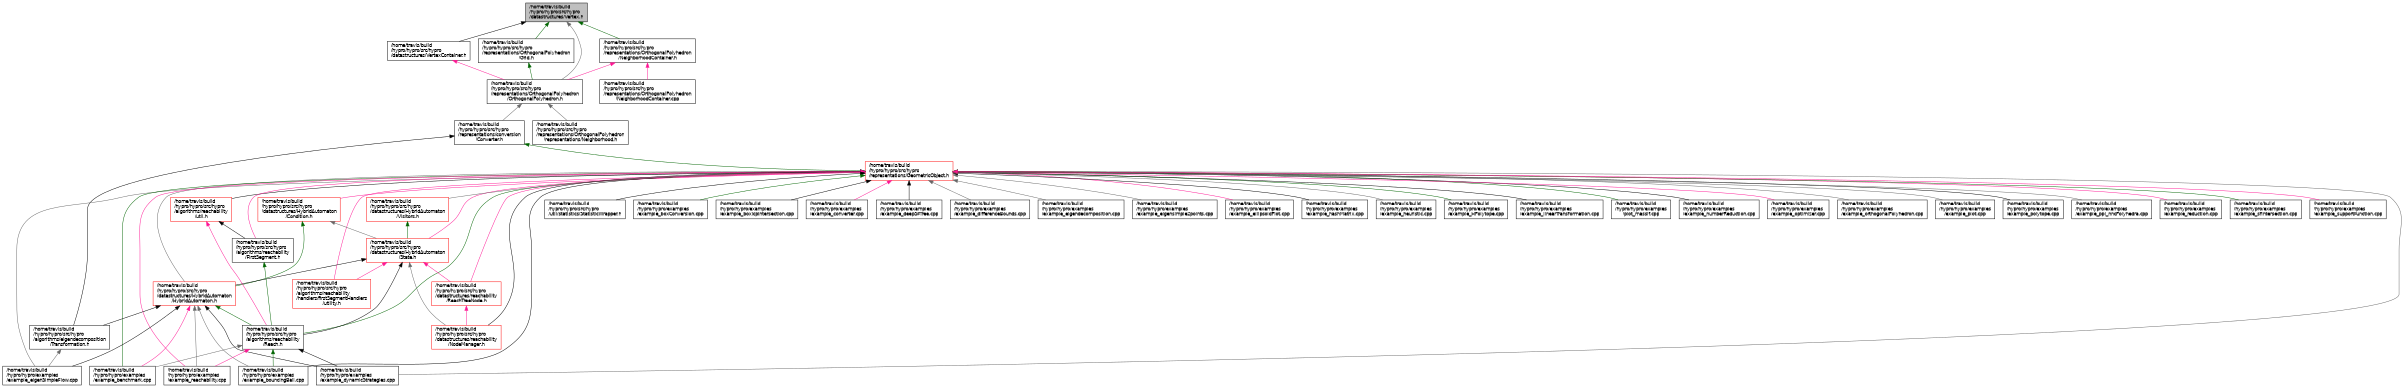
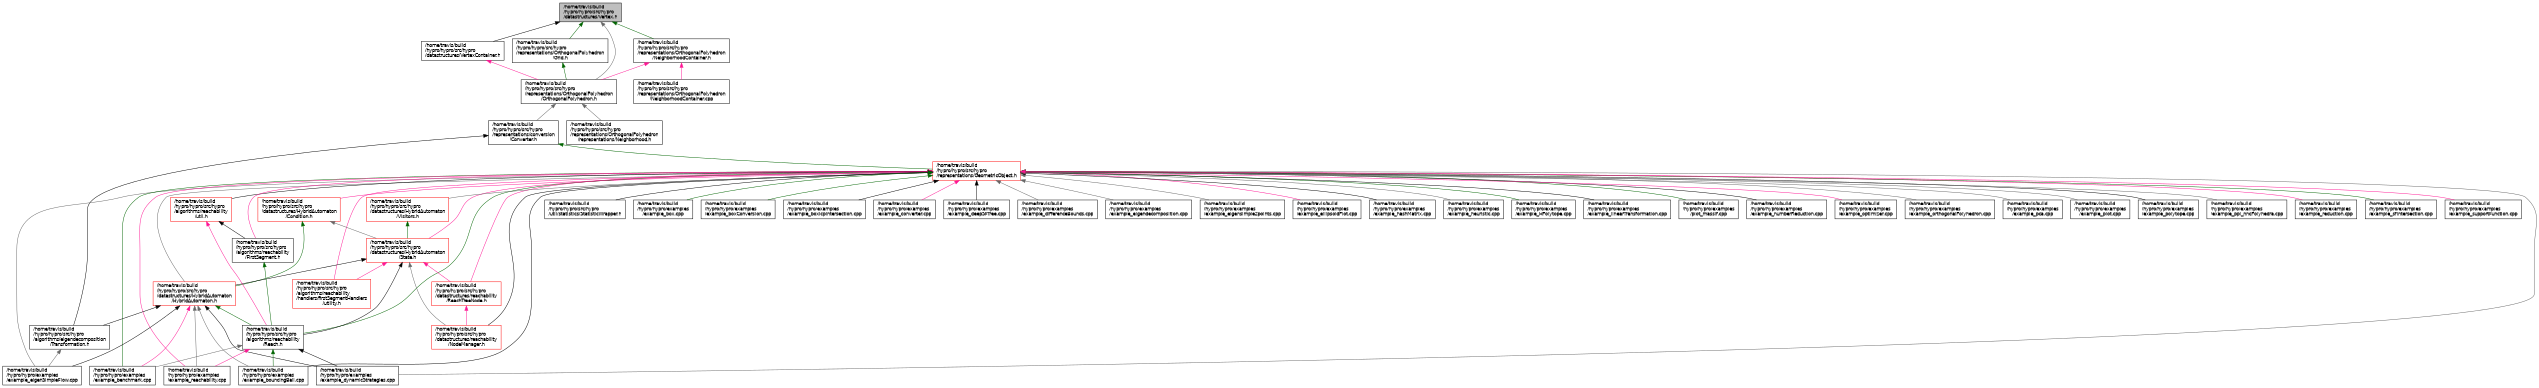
none -> (663, 209)
none -> (2033, 209)
